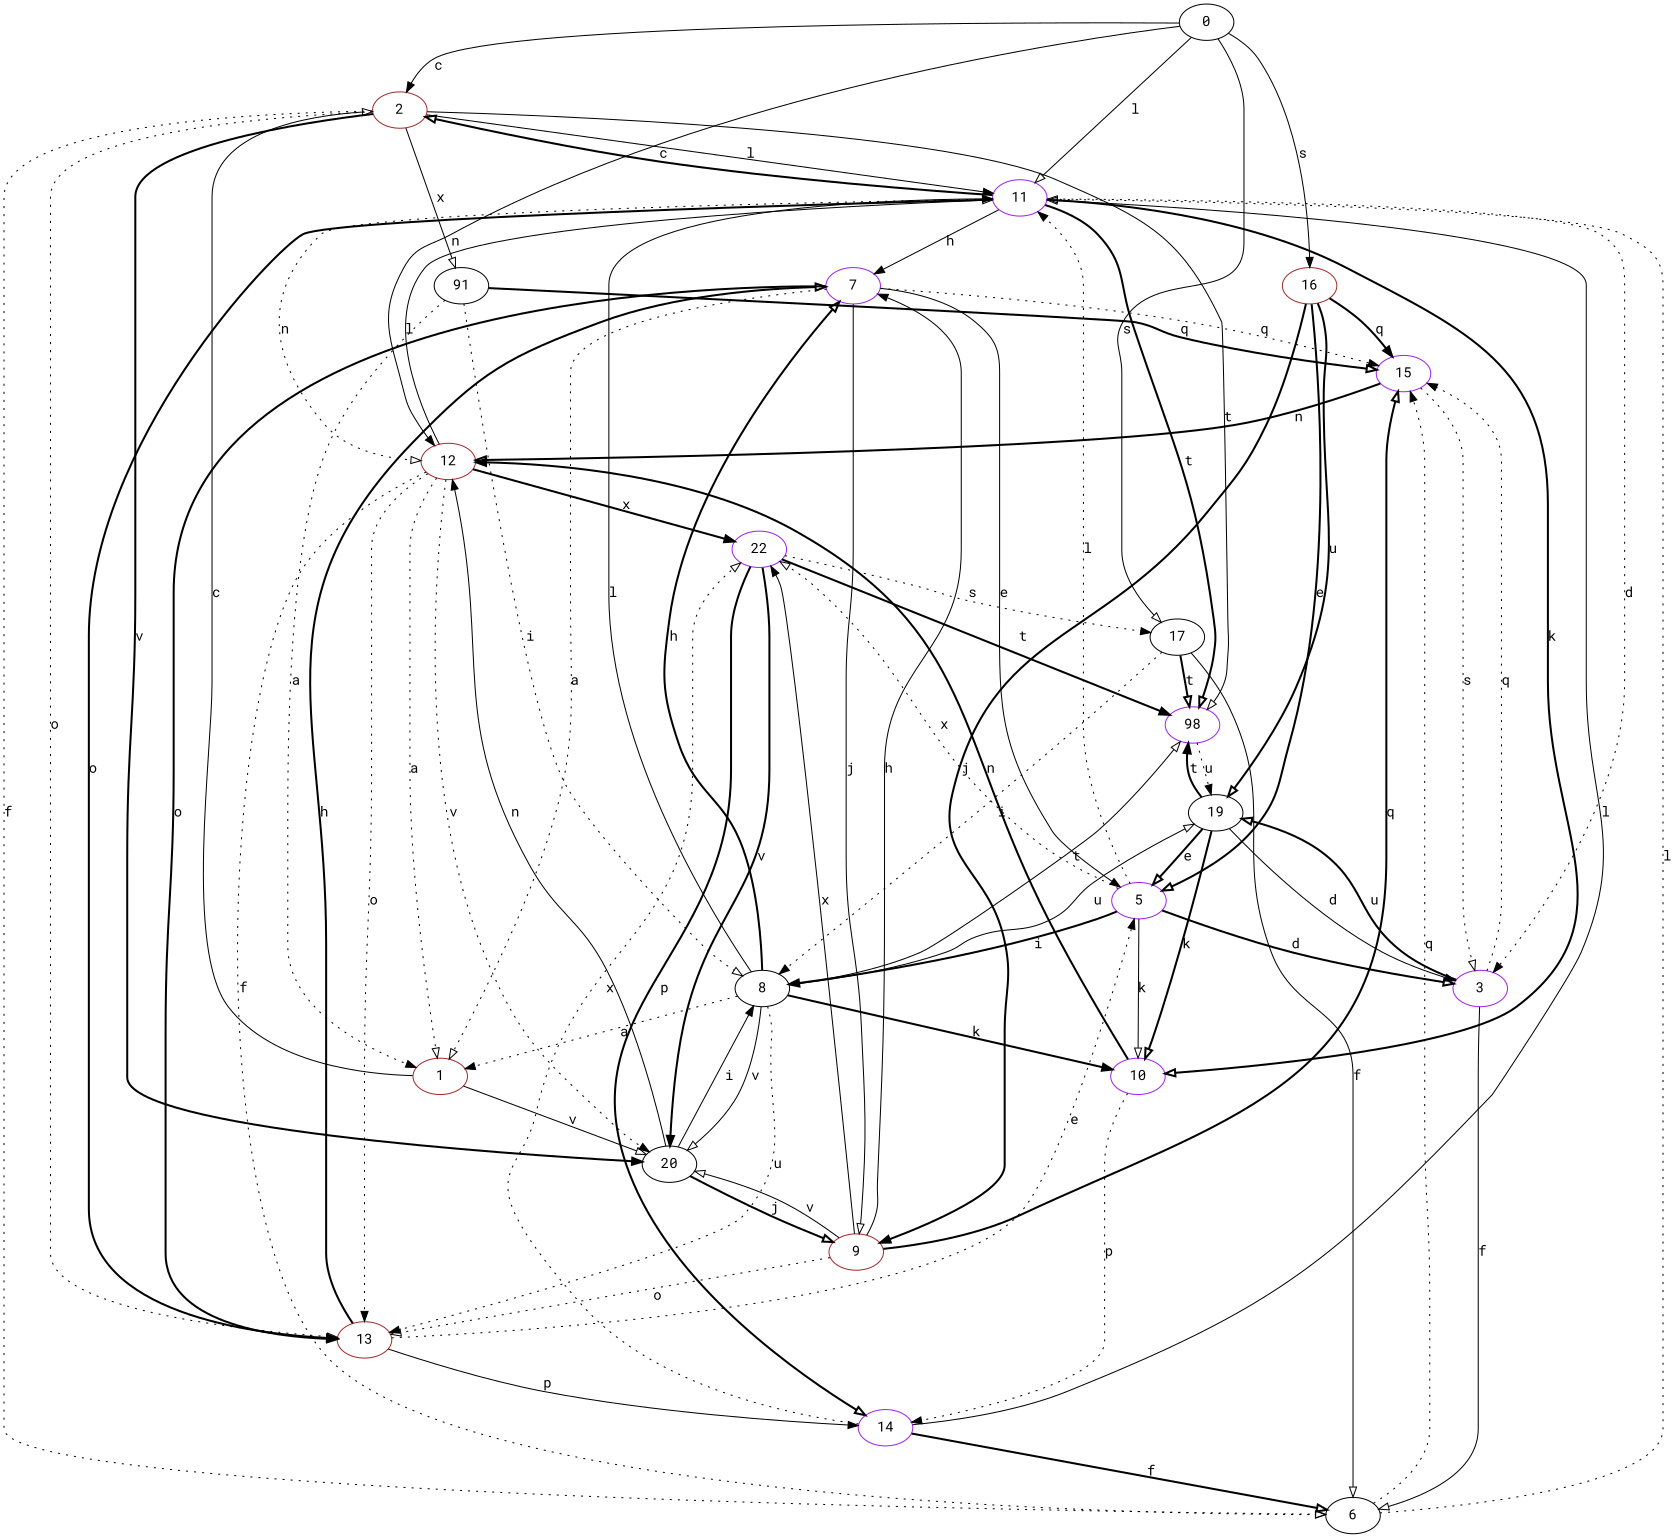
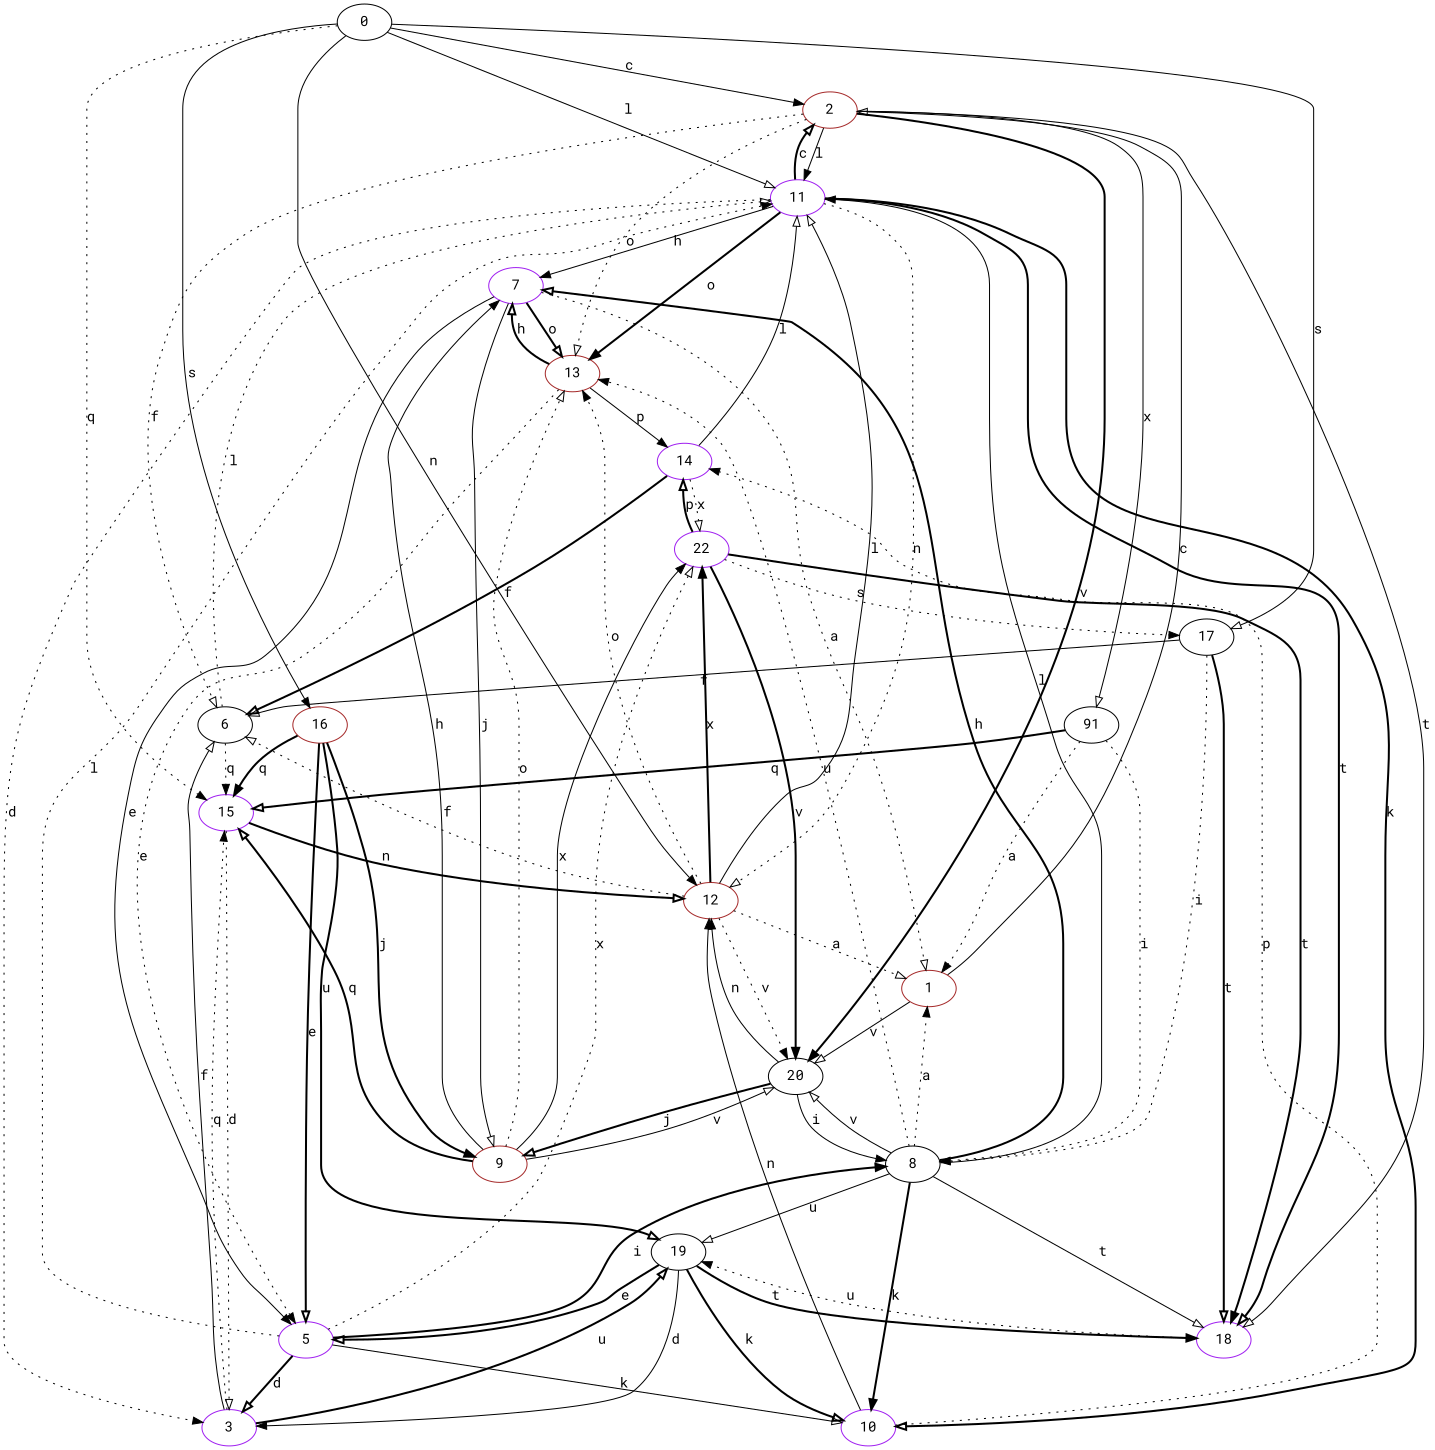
(1114, 311) -> (87, 336)
(916, 632) -> (765, 1175)
(1468, 681) -> (233, 1120)
(1192, 725) -> (1224, 1340)
